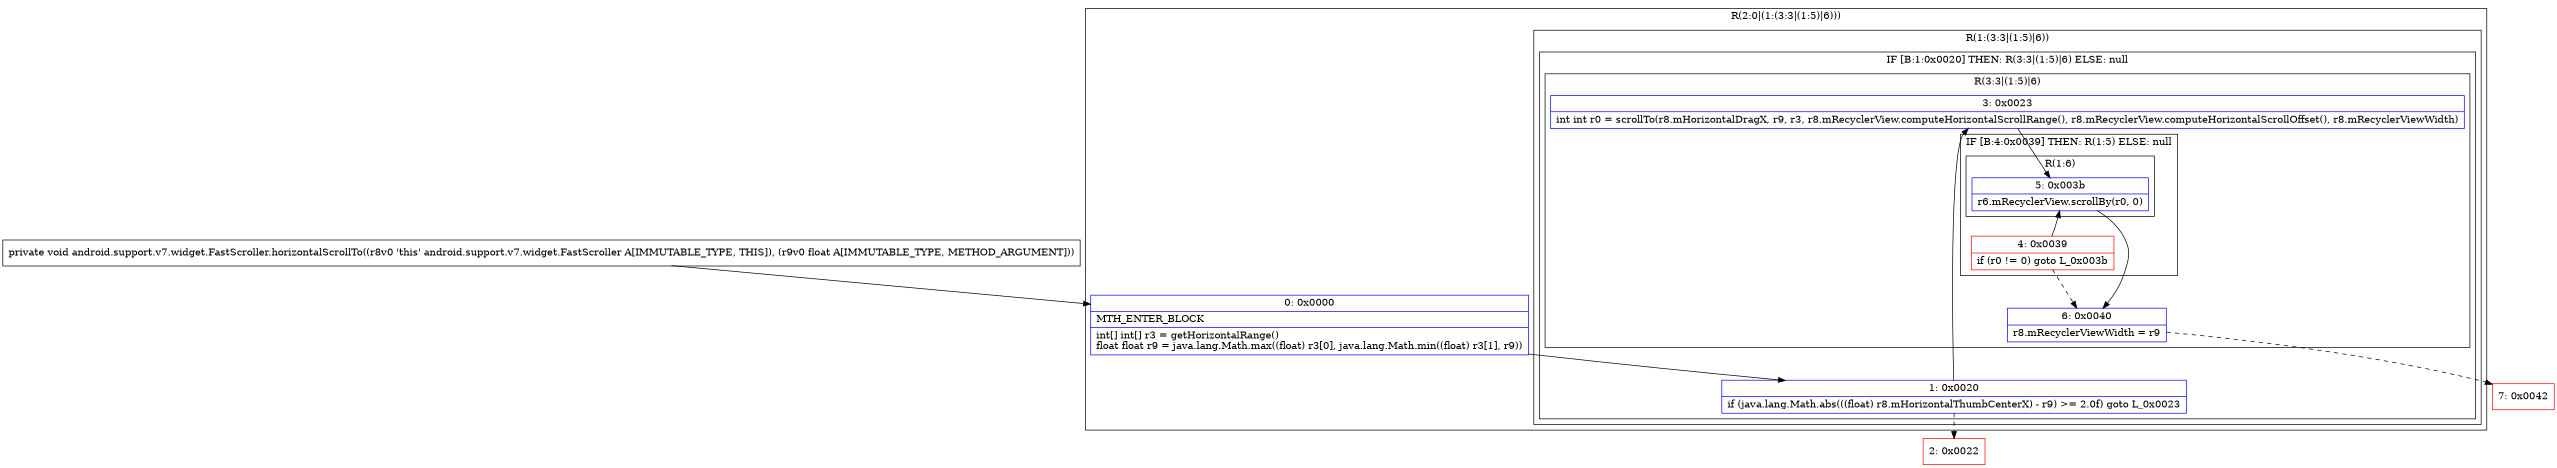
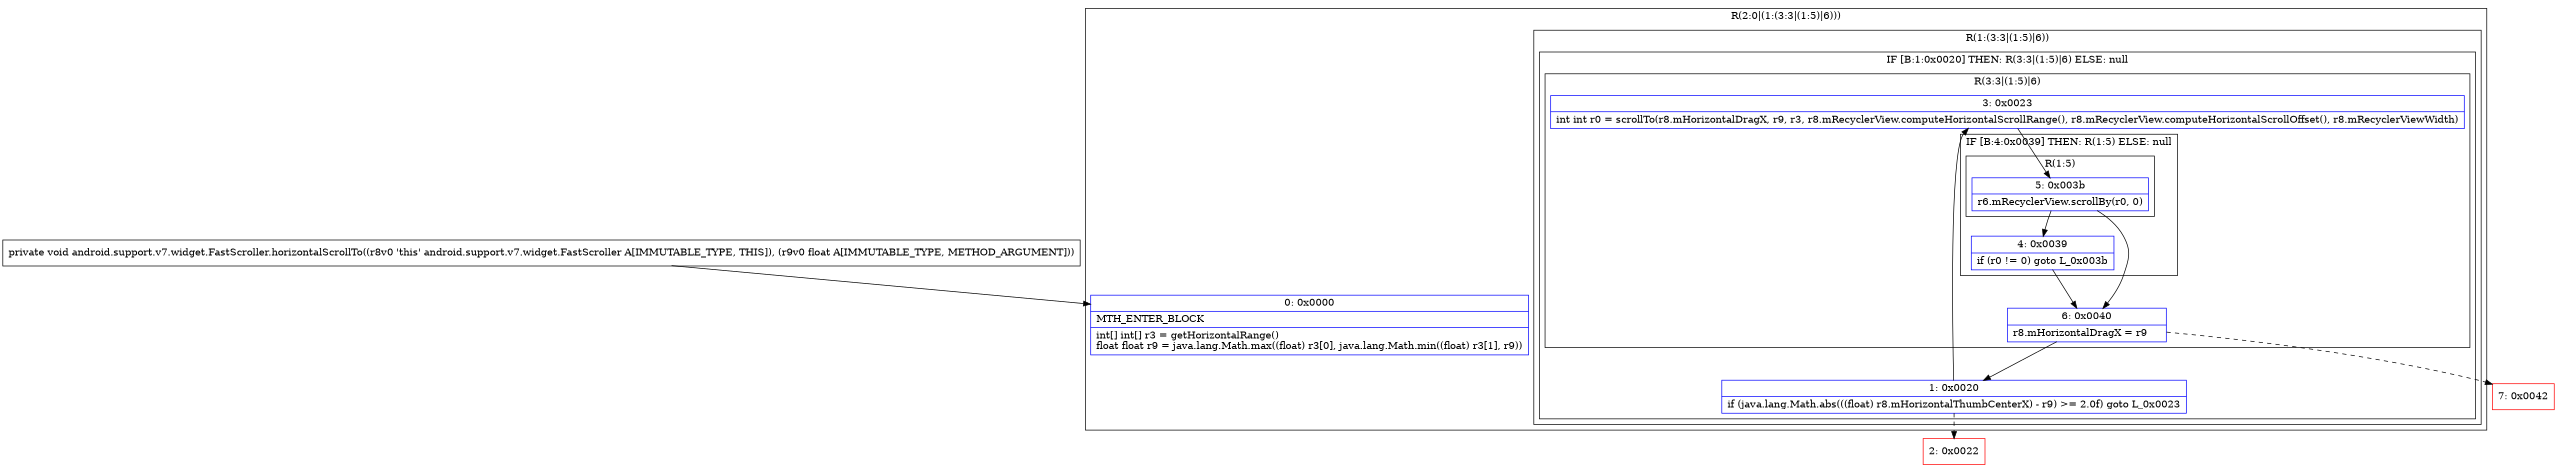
(2060, 164) -> (2060, 164)
(2055, 227) -> (2048, 221)
(2043, 253) -> (2043, 253)
(2063, 286) -> (2063, 286)
(2087, 333) -> (2080, 333)
(1653, 367) -> (2023, 359)
